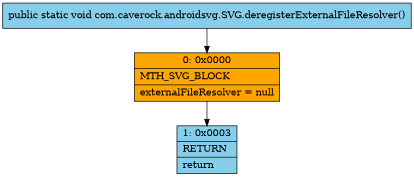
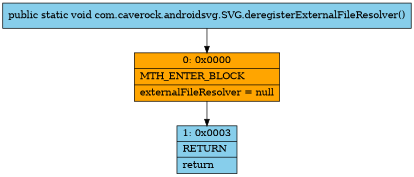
(185, 76) -> (192, 76)
